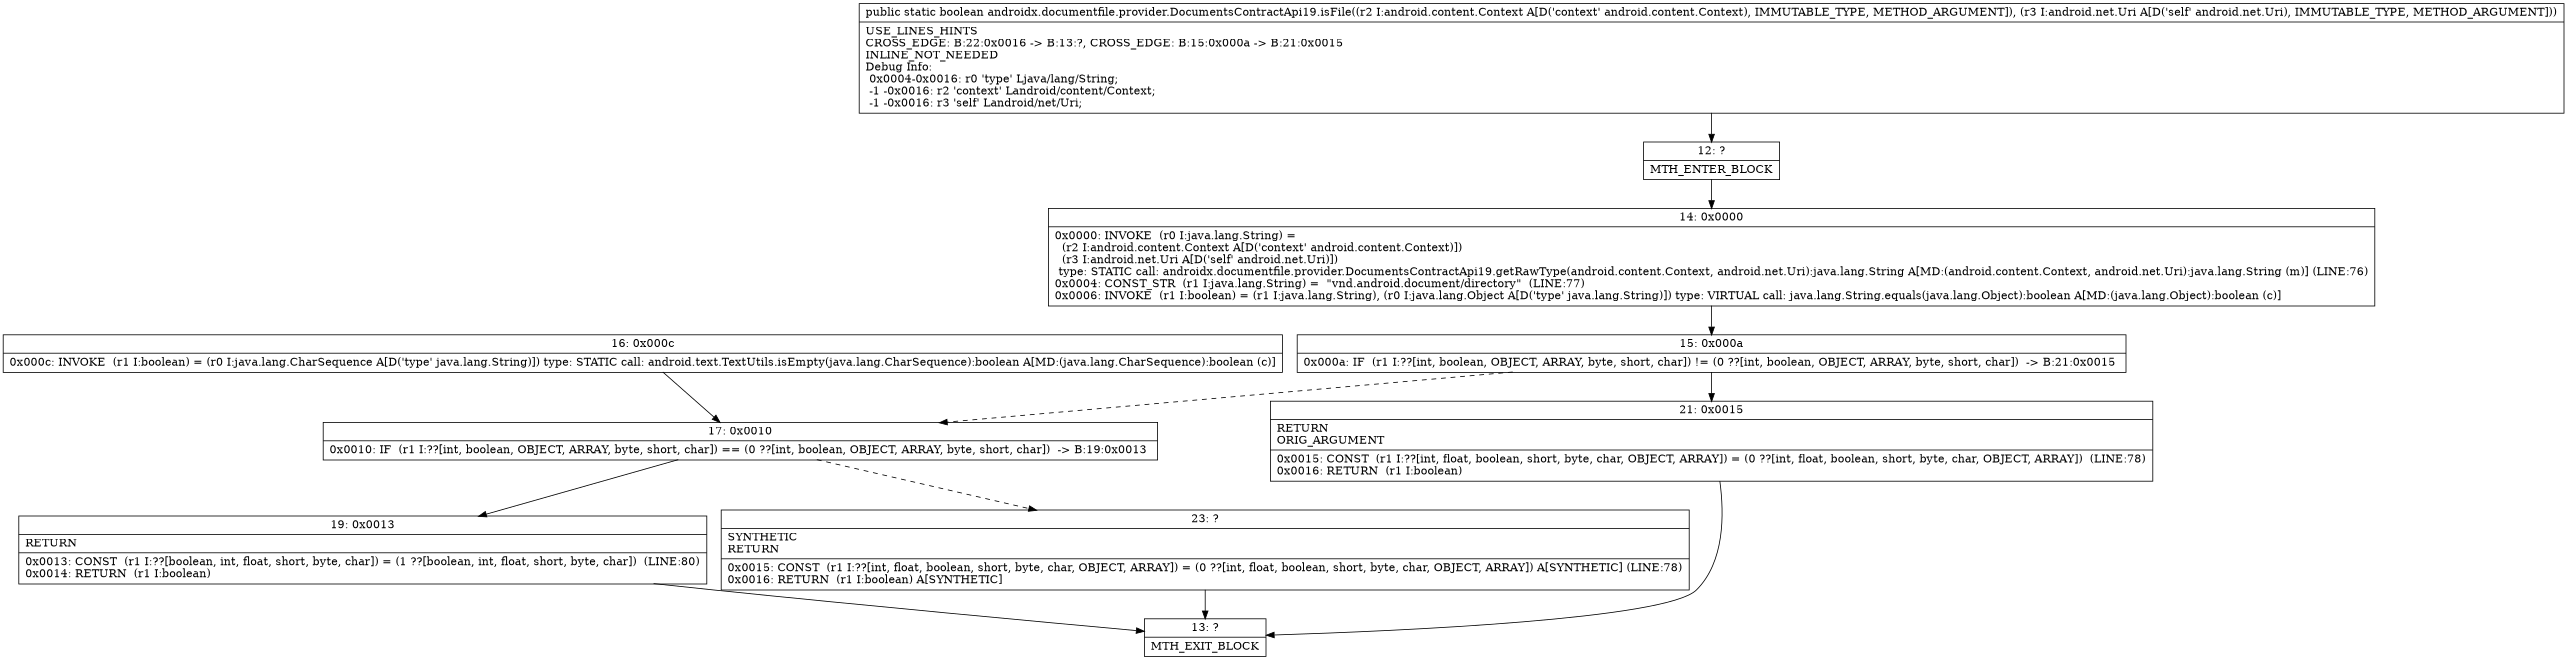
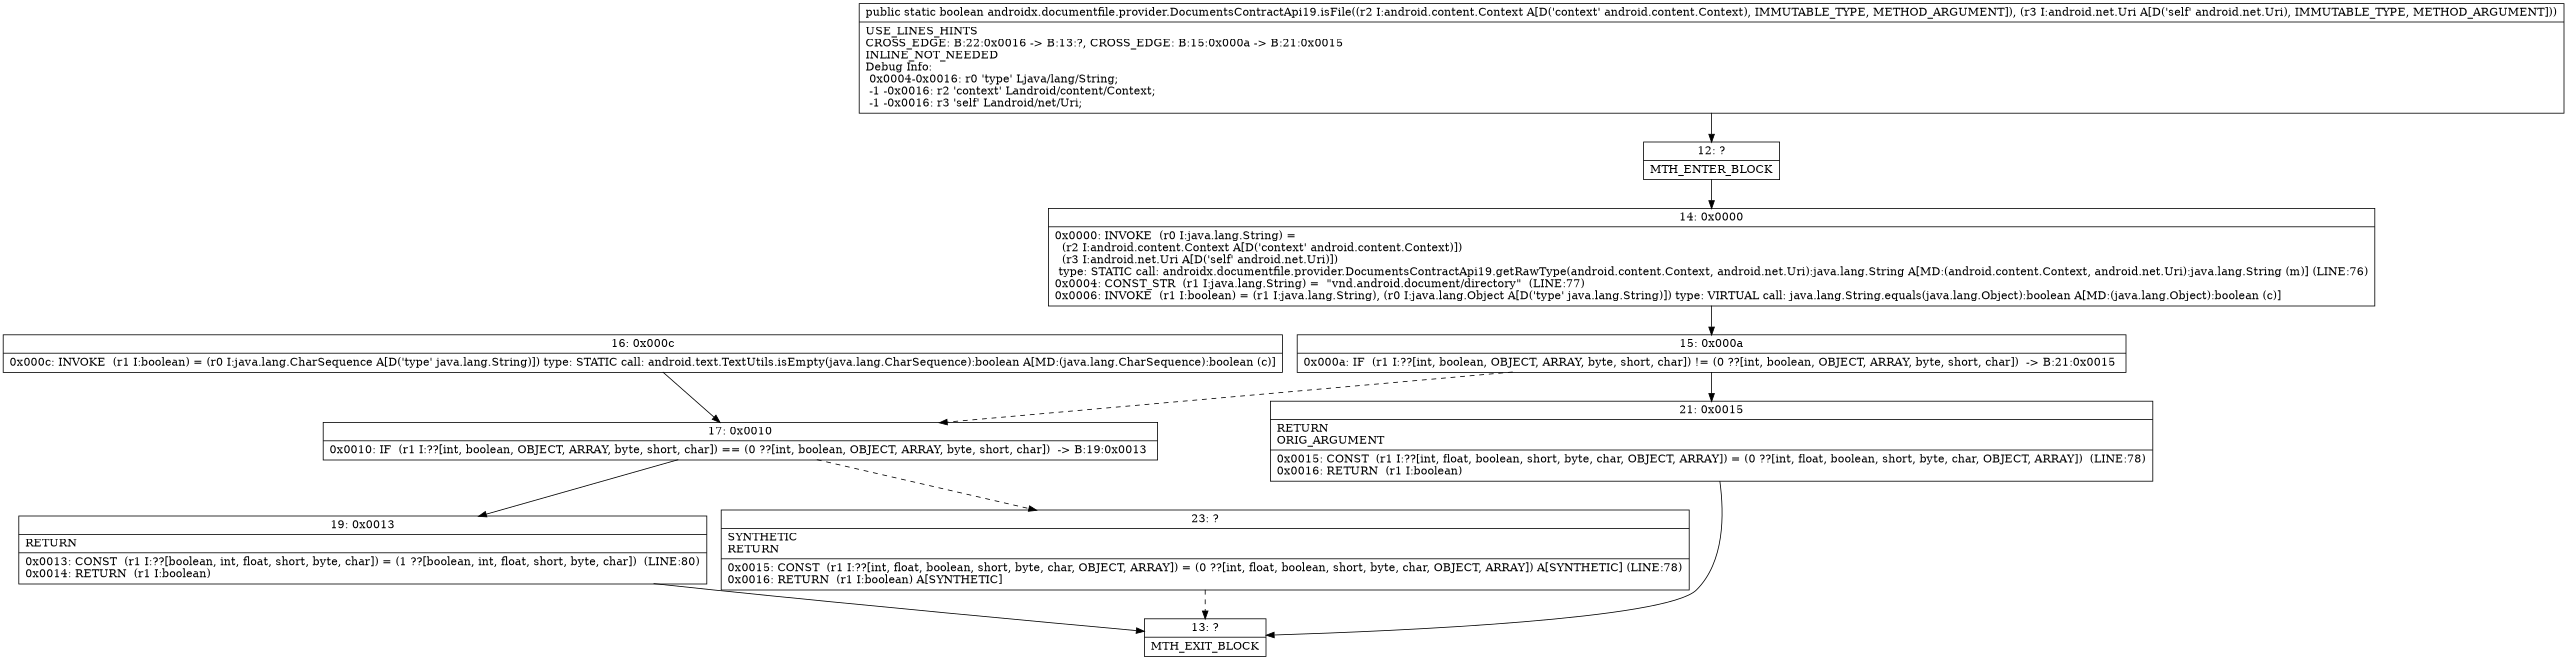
(1205, 600) -> (1205, 600)
